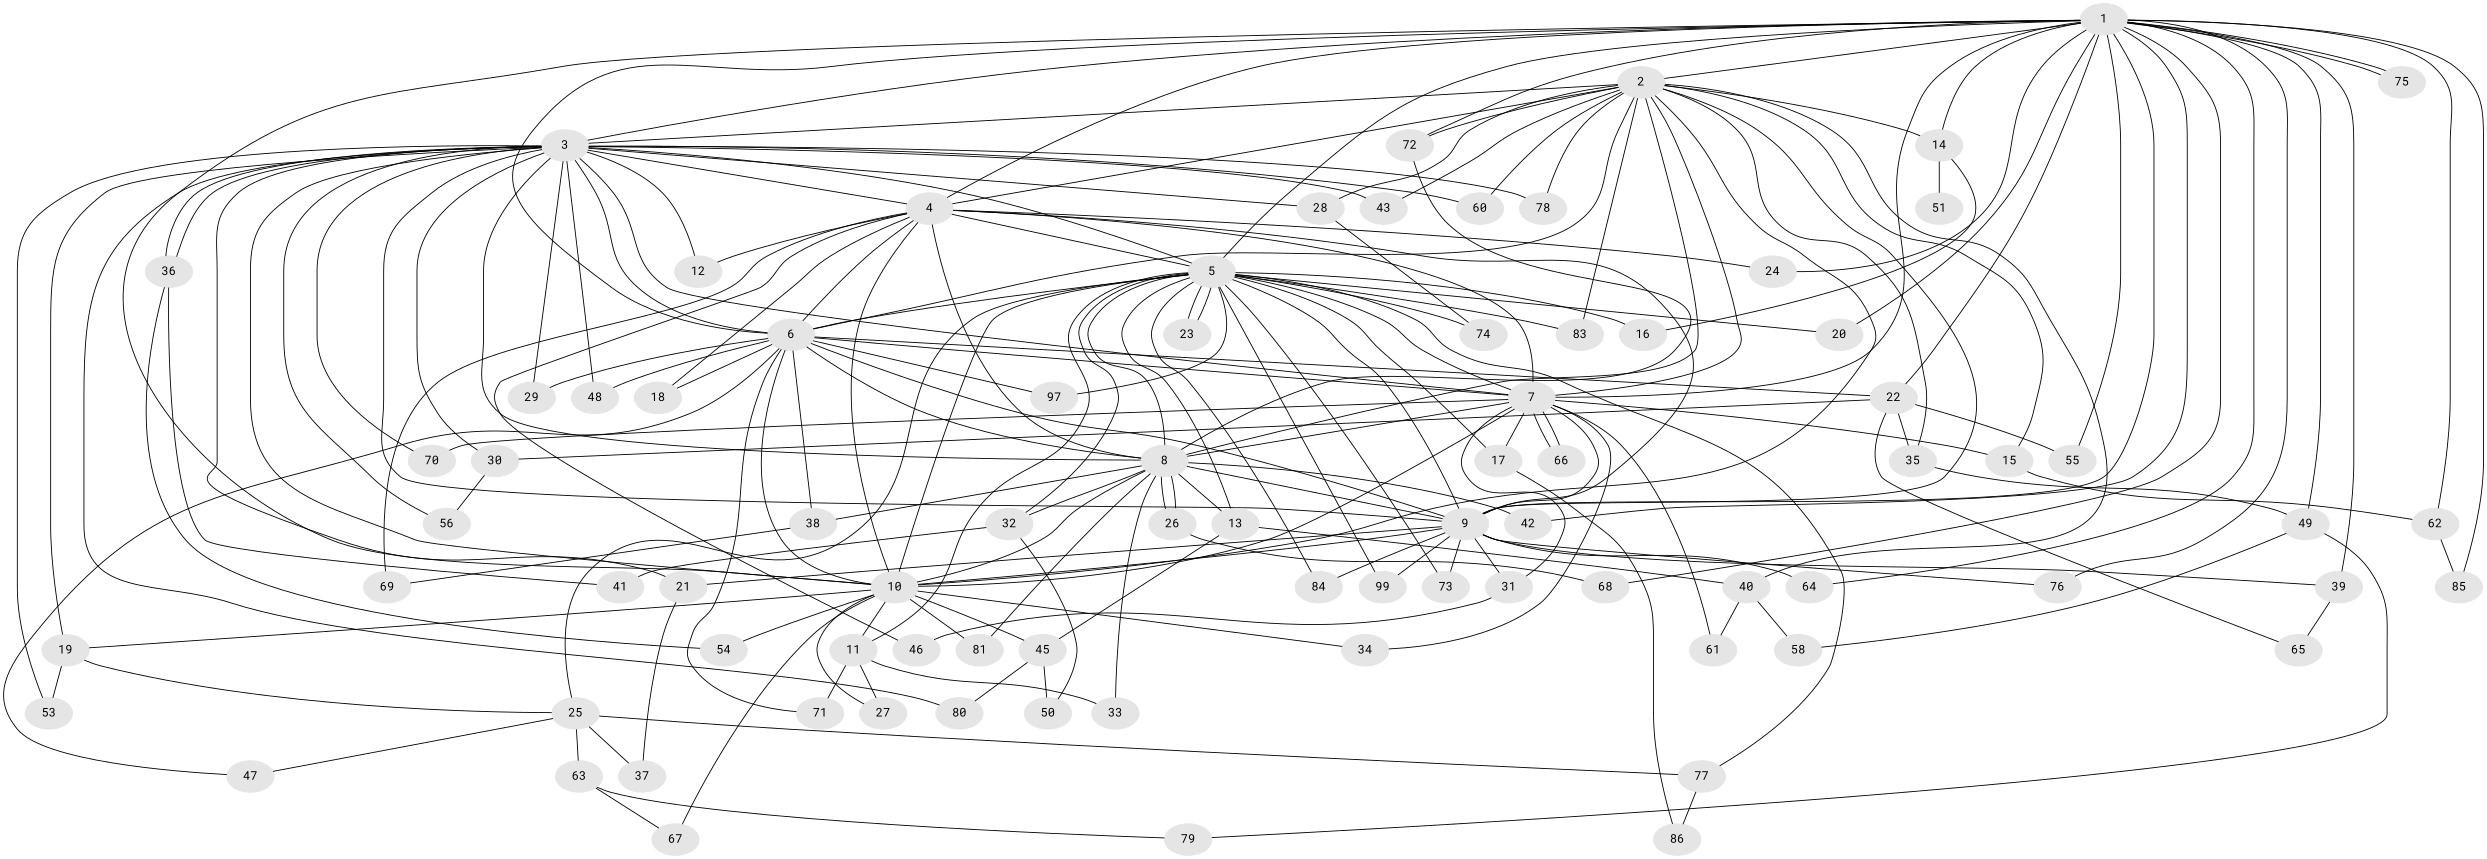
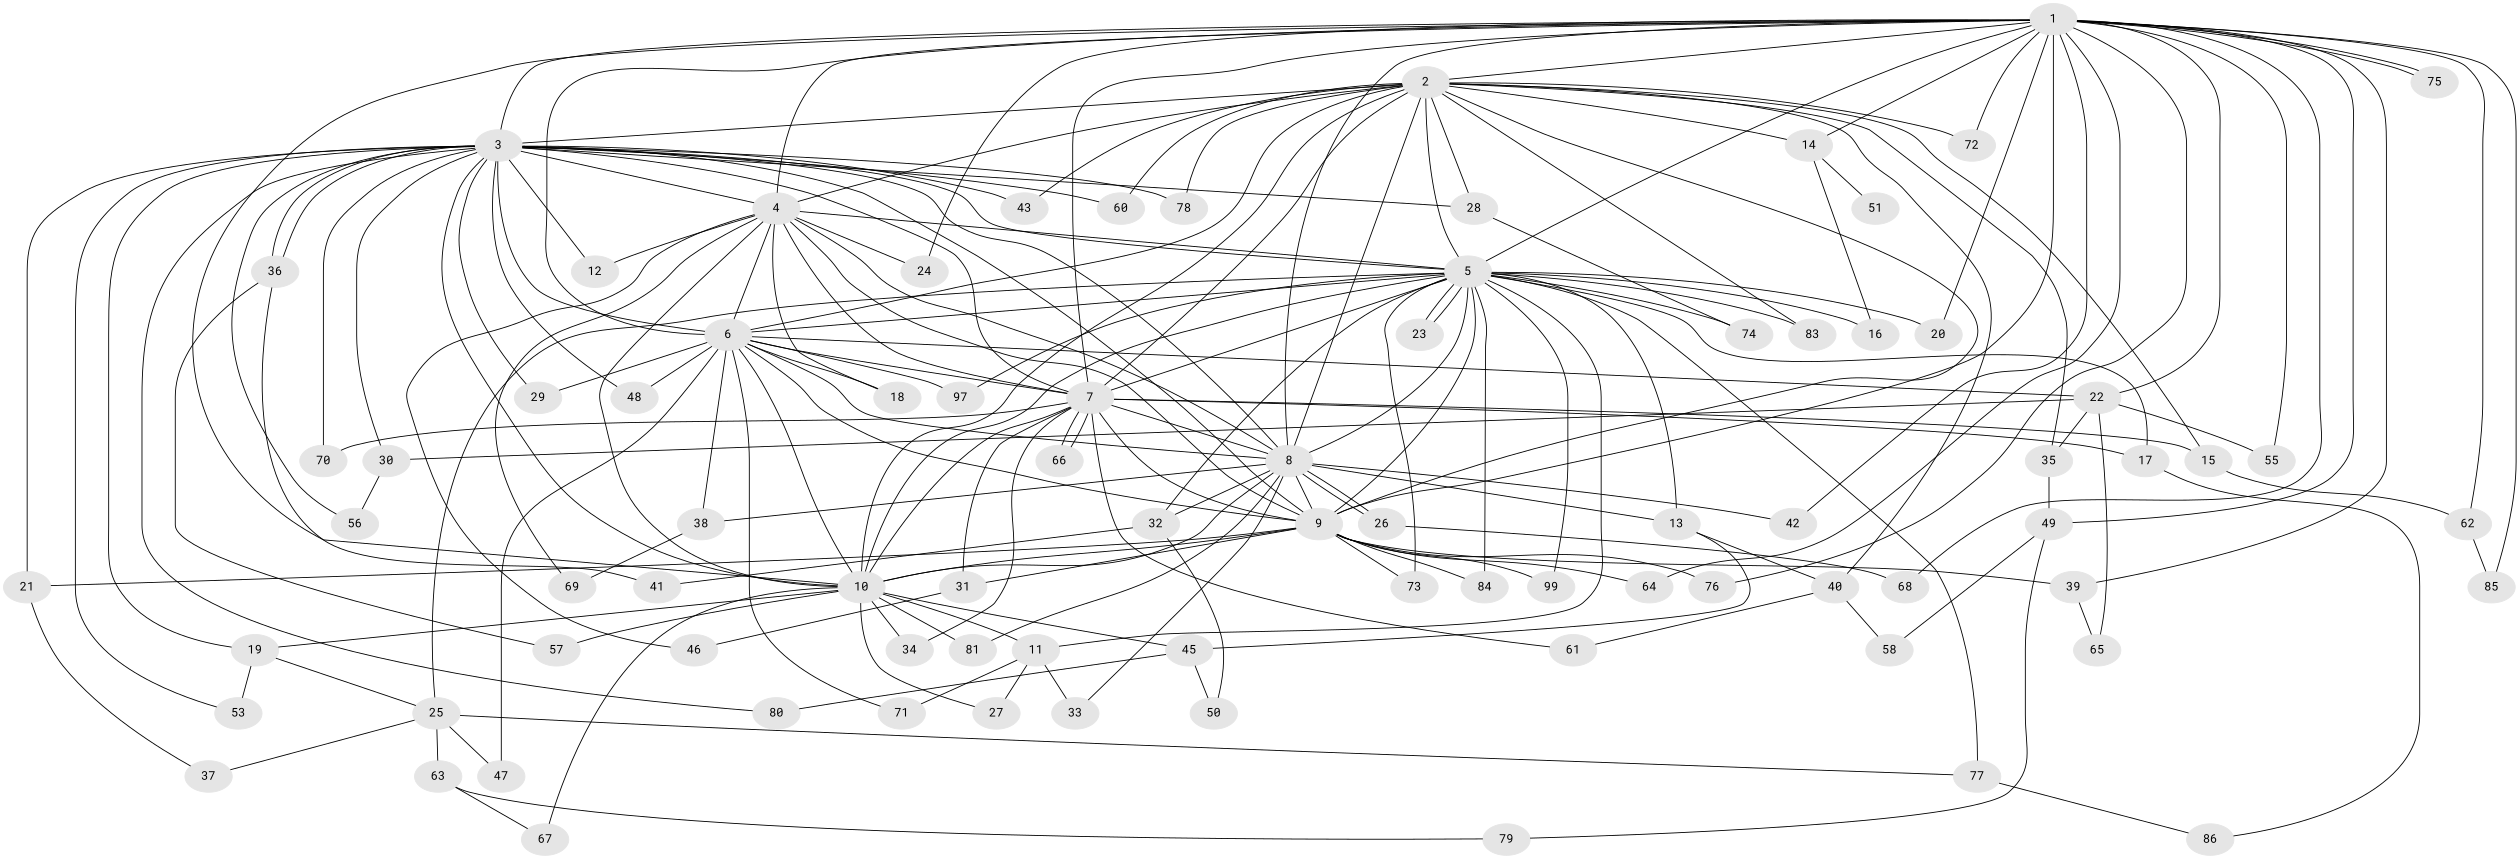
none -> (1432, 180)
(1672, 352) -> (1455, 49)
(724, 650) -> (557, 650)
